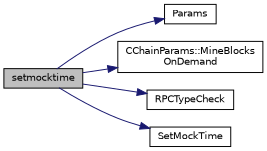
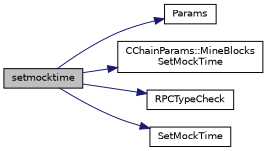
(190, 57) -> (190, 57)
